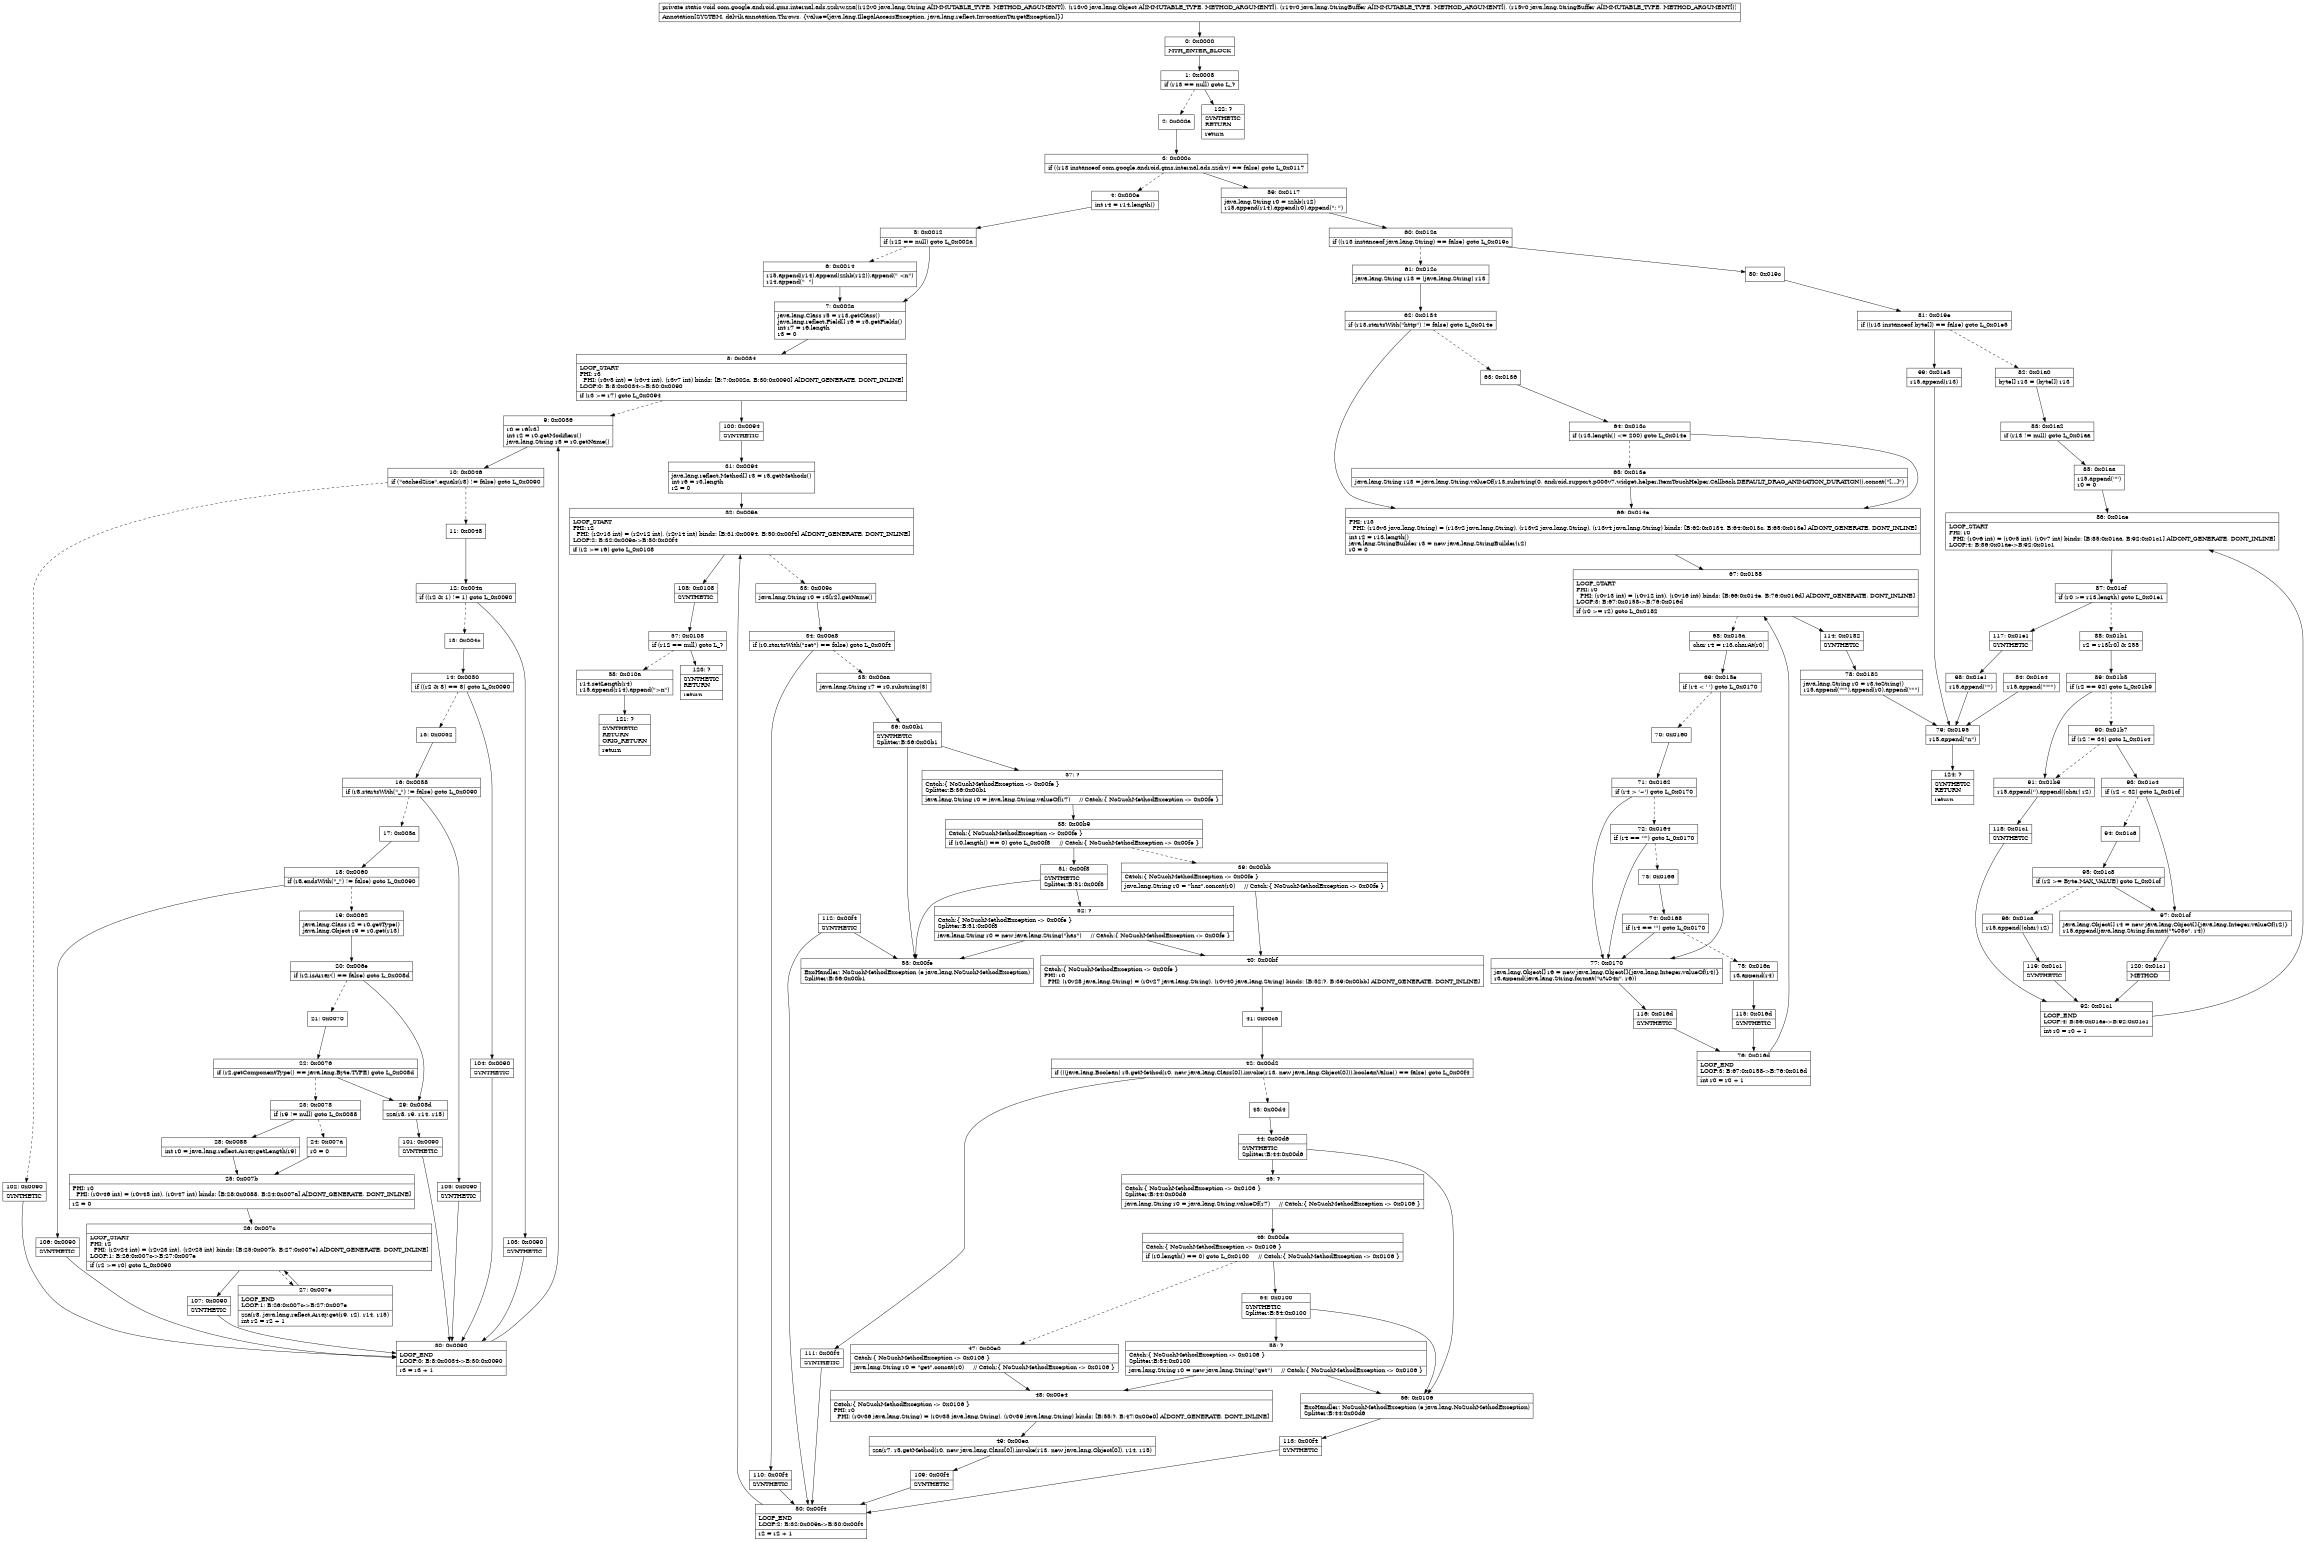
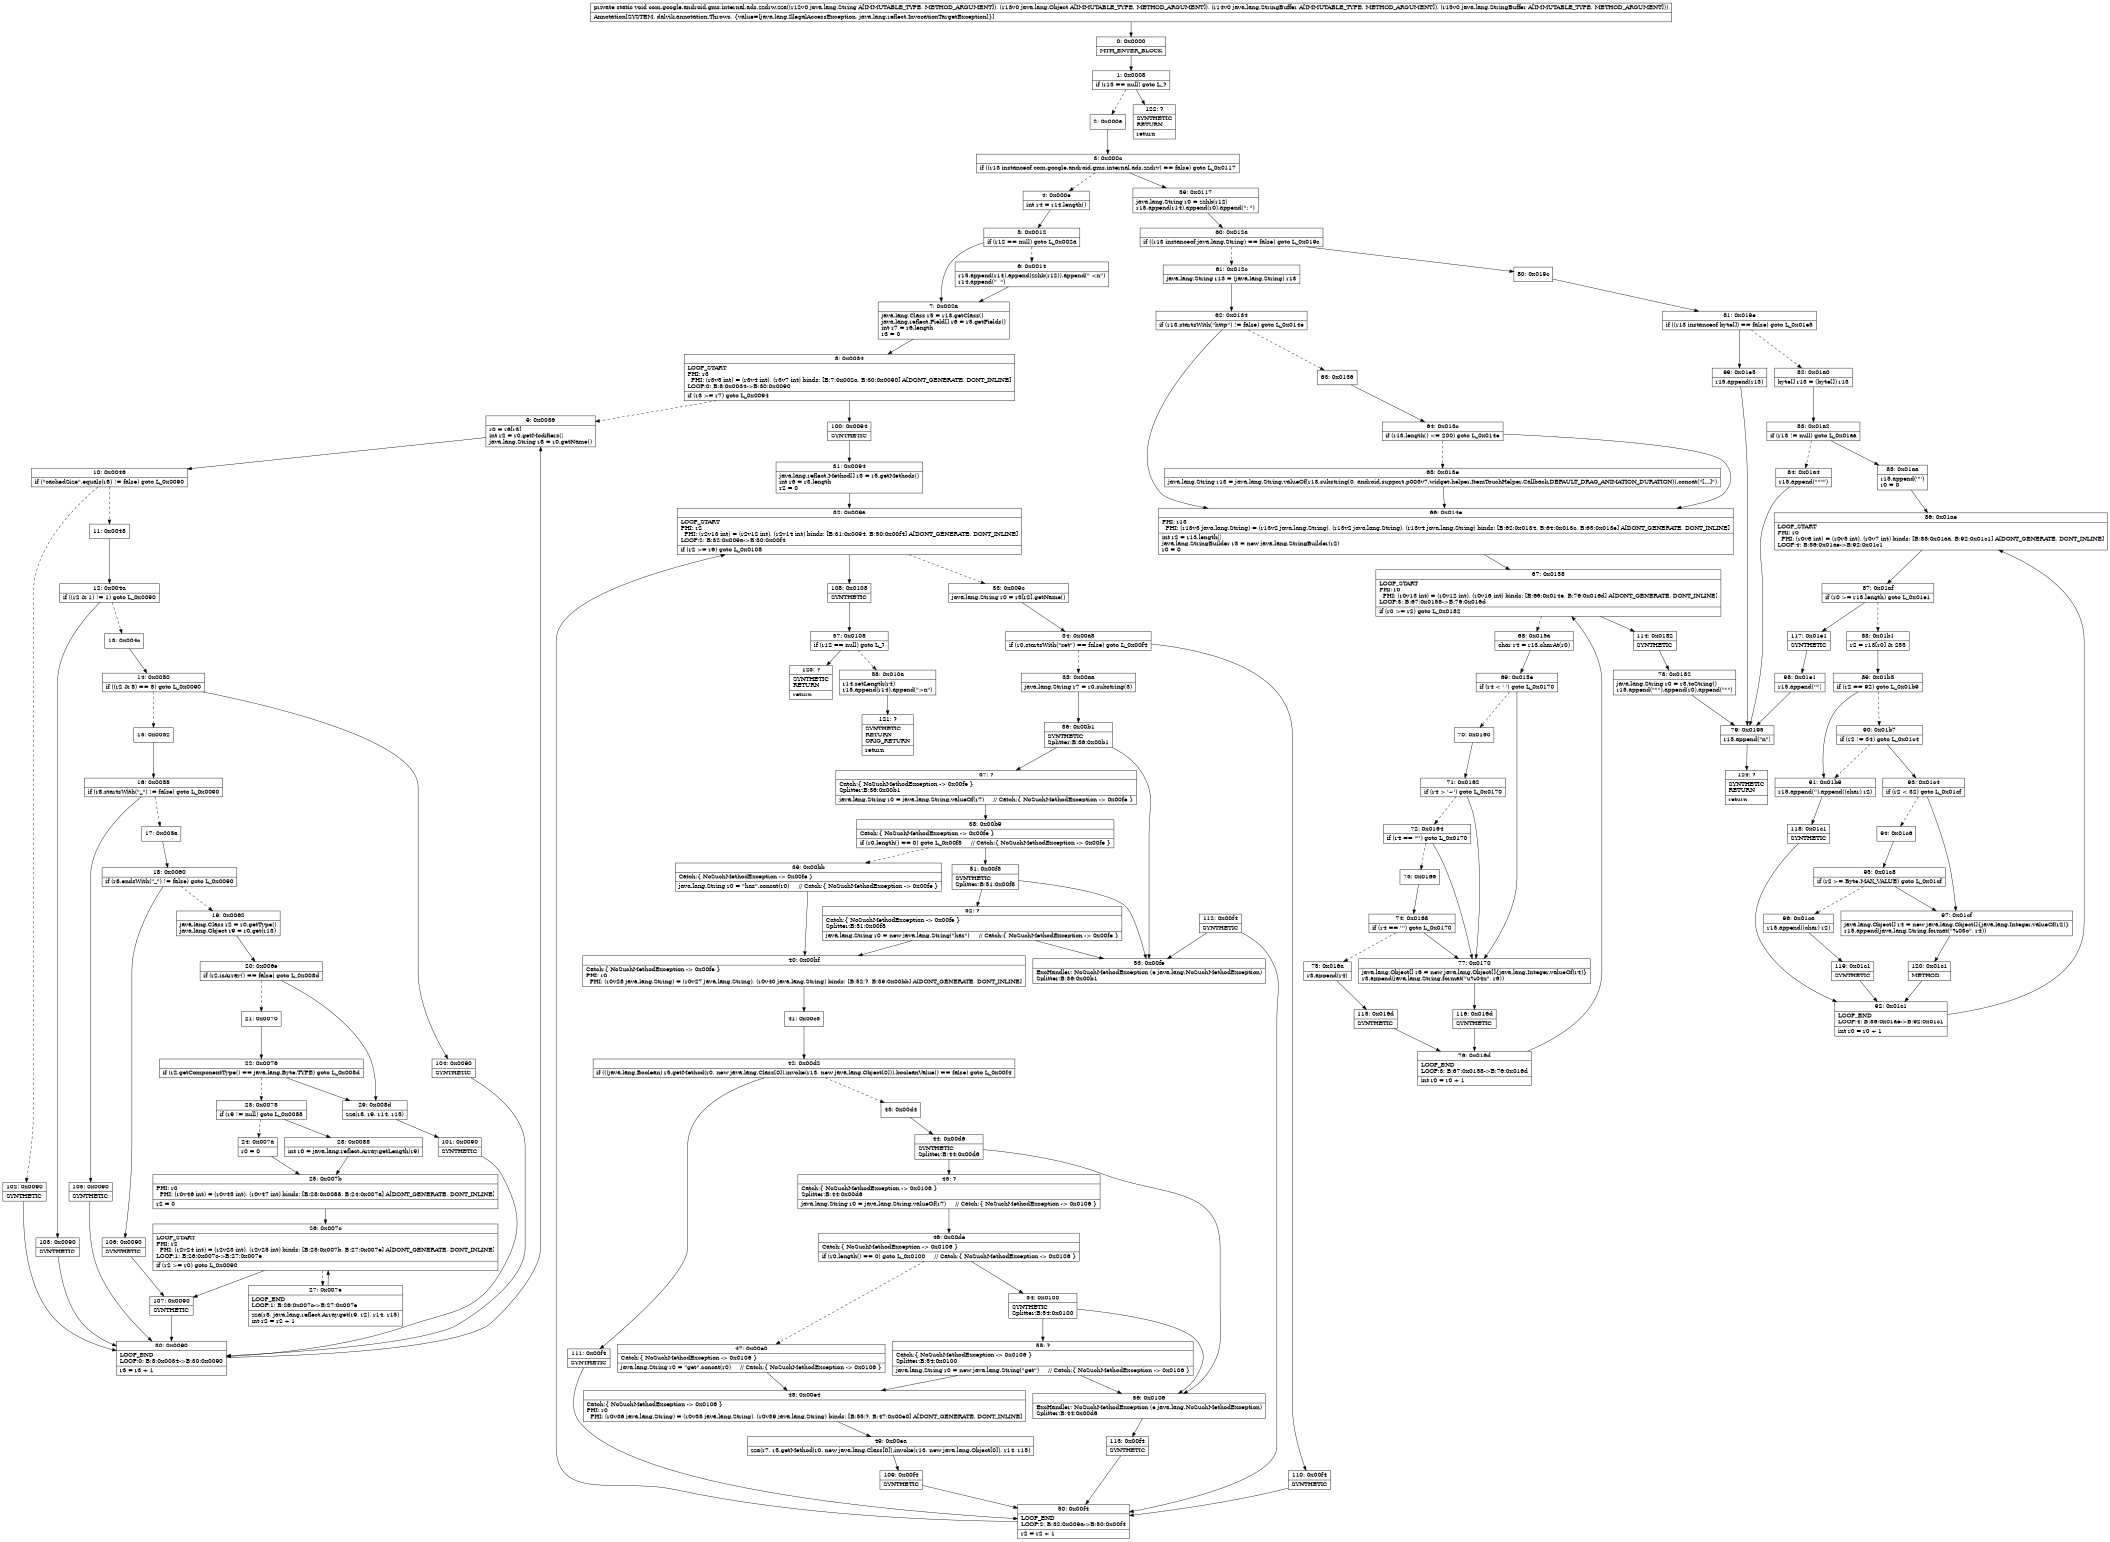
none -> (1809, 452)
(219, 1336) -> (146, 1275)
